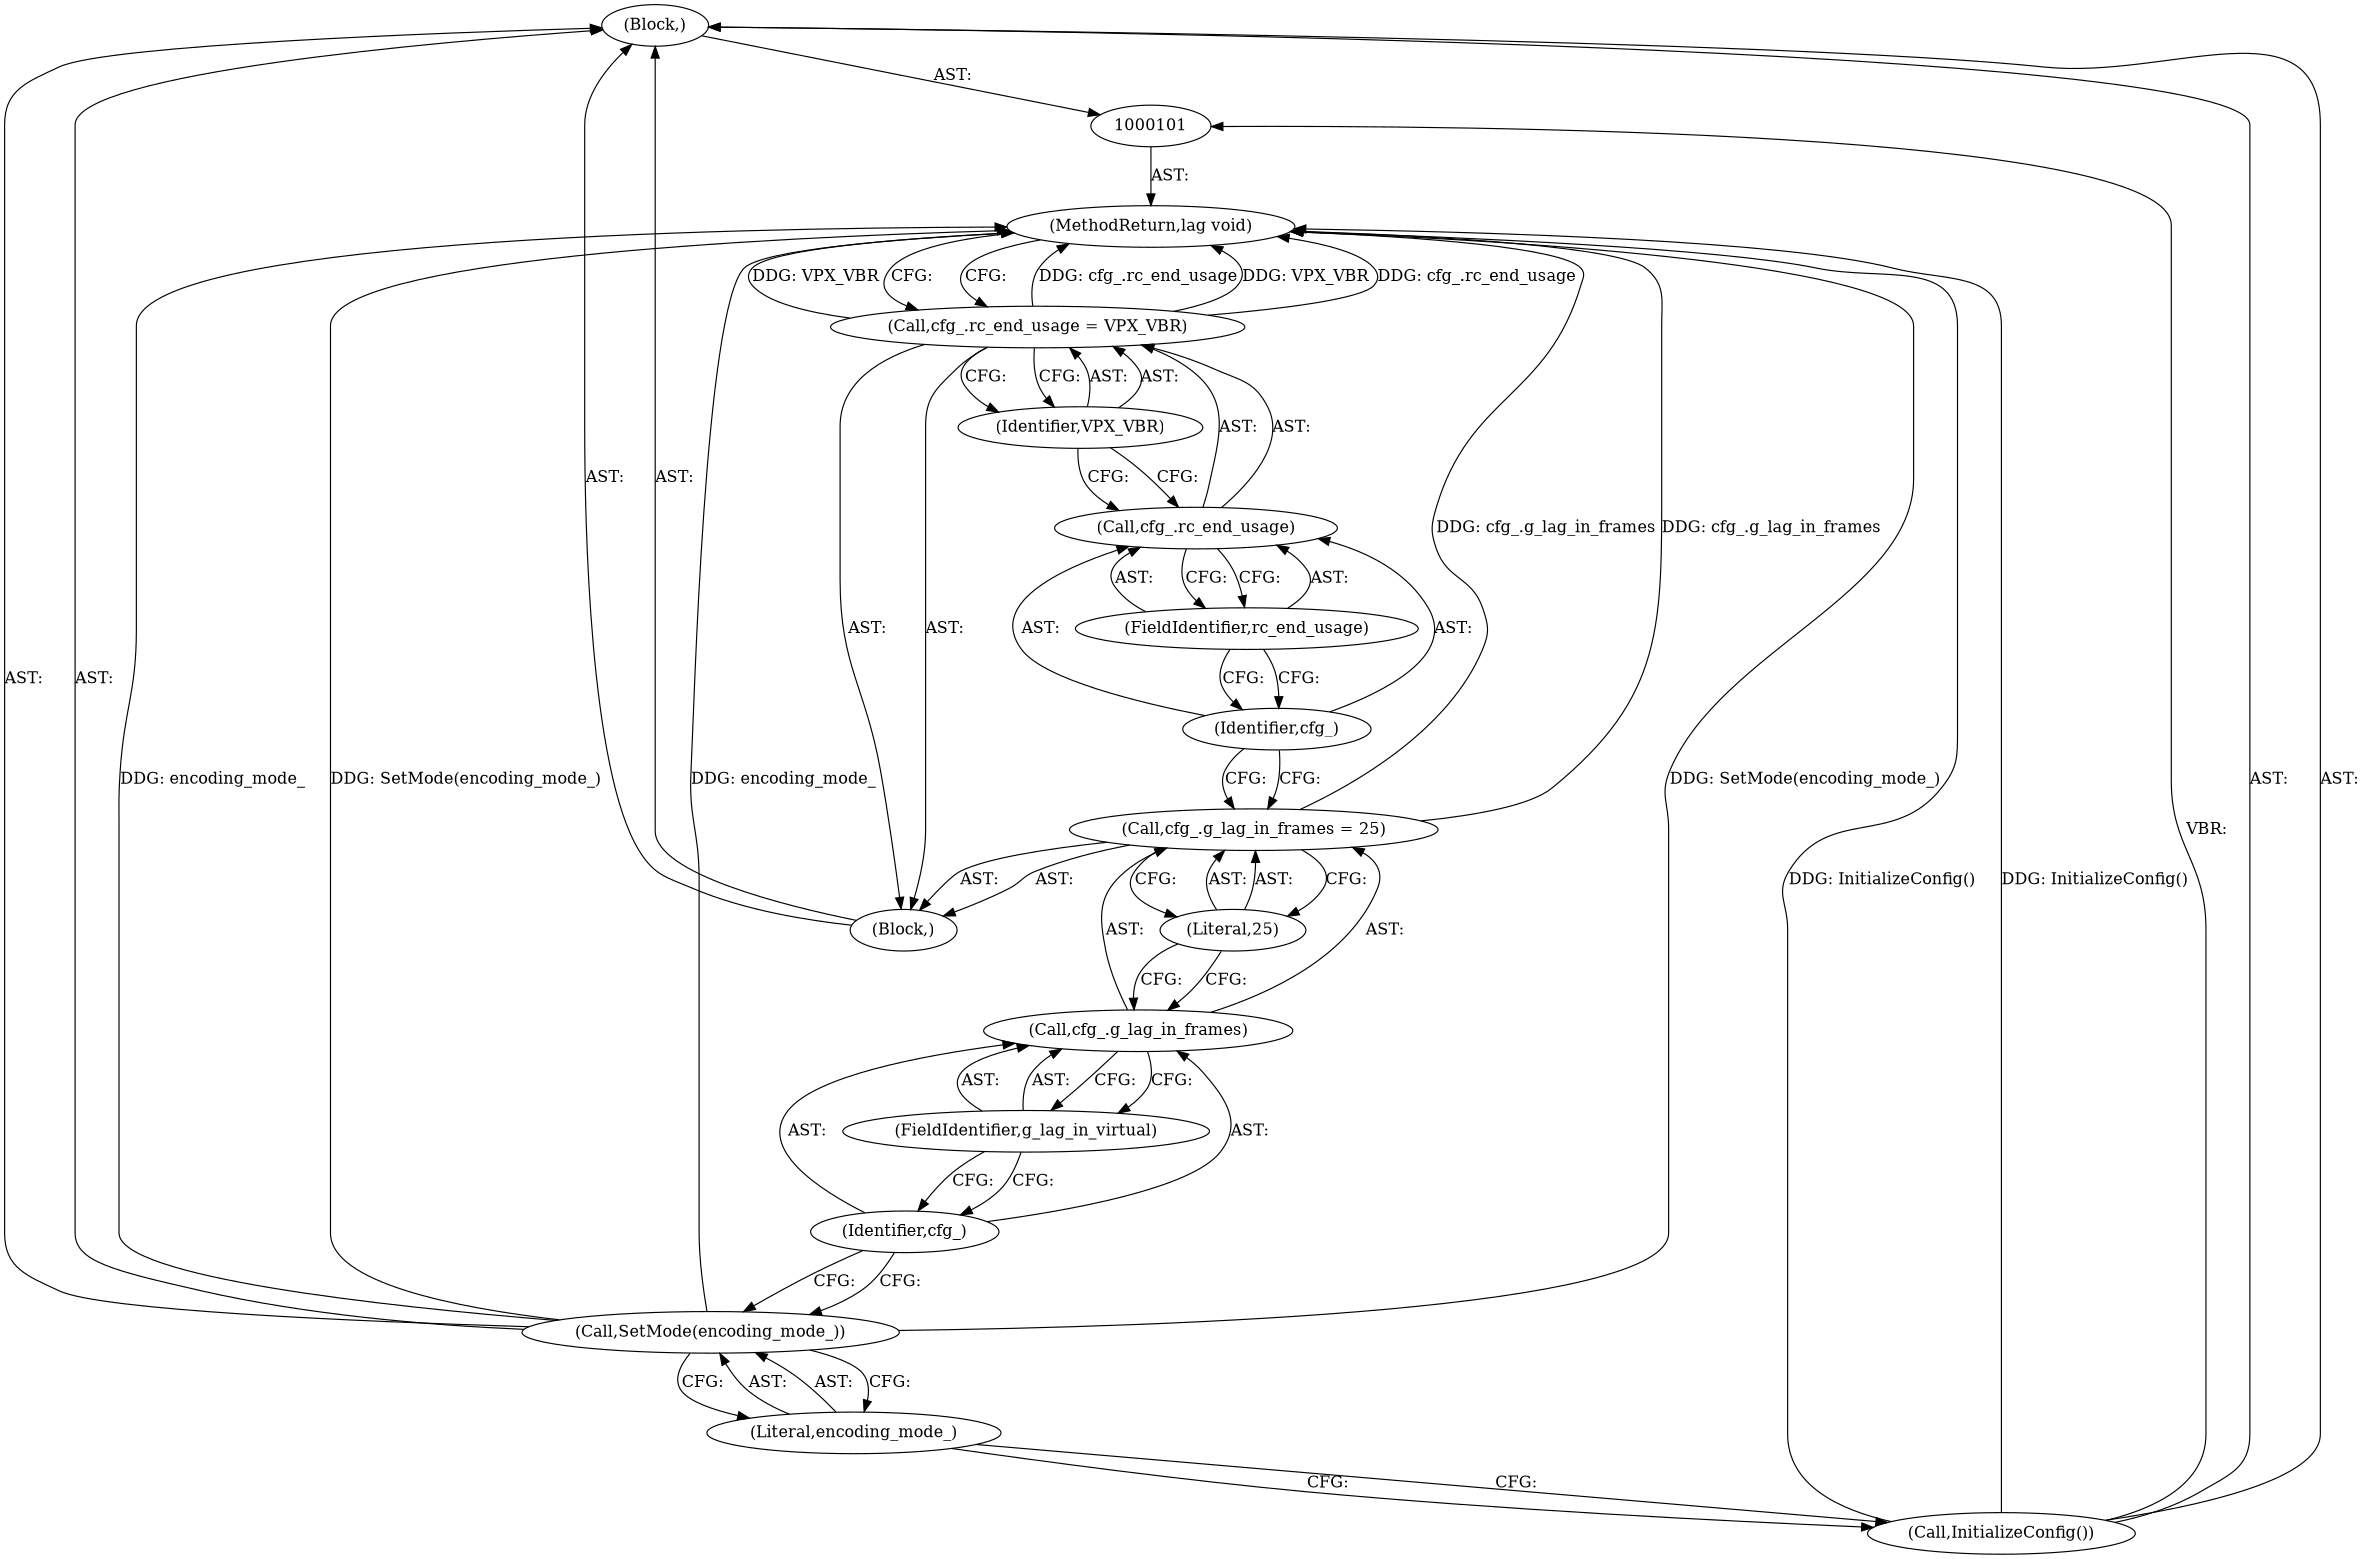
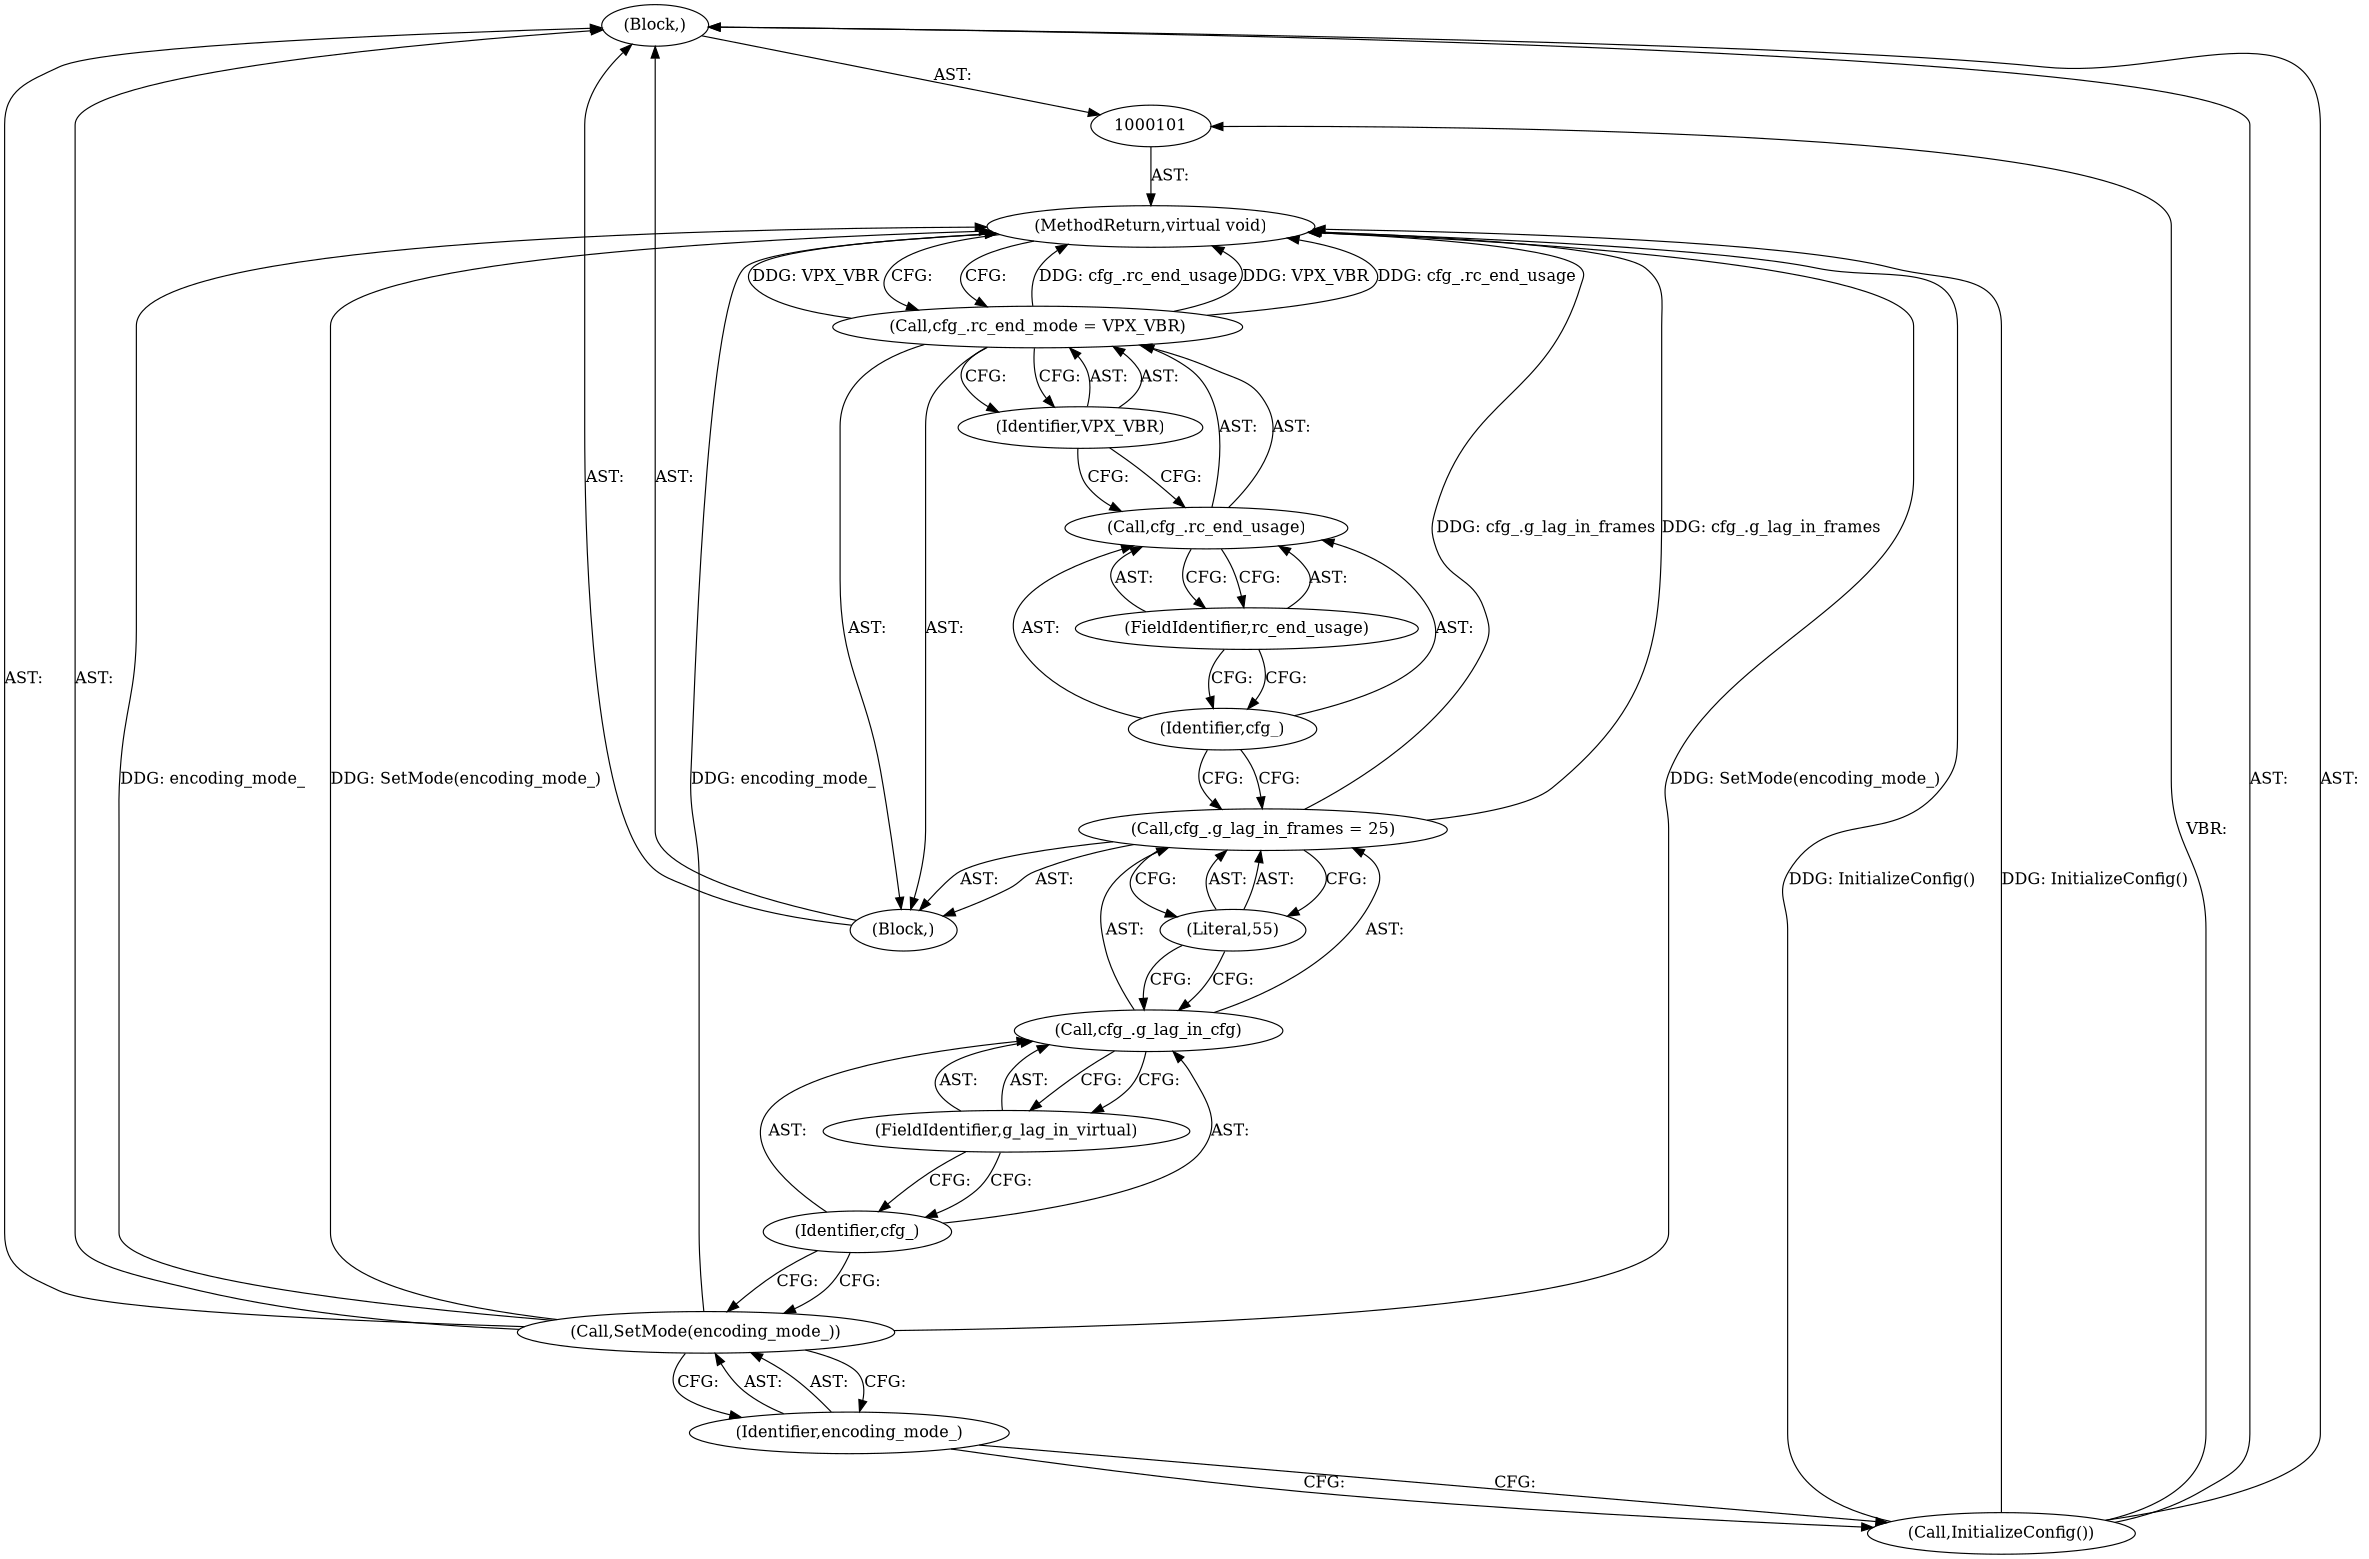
(1151, 226) -> (1151, 226)
(1038, 327) -> (1038, 327)
(1233, 930) -> (1233, 930)
(1138, 1031) -> (1149, 1031)
(854, 1433) -> (849, 1433)
